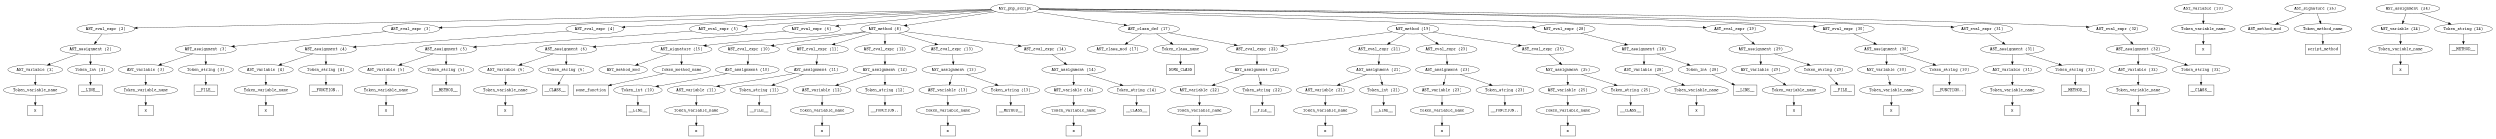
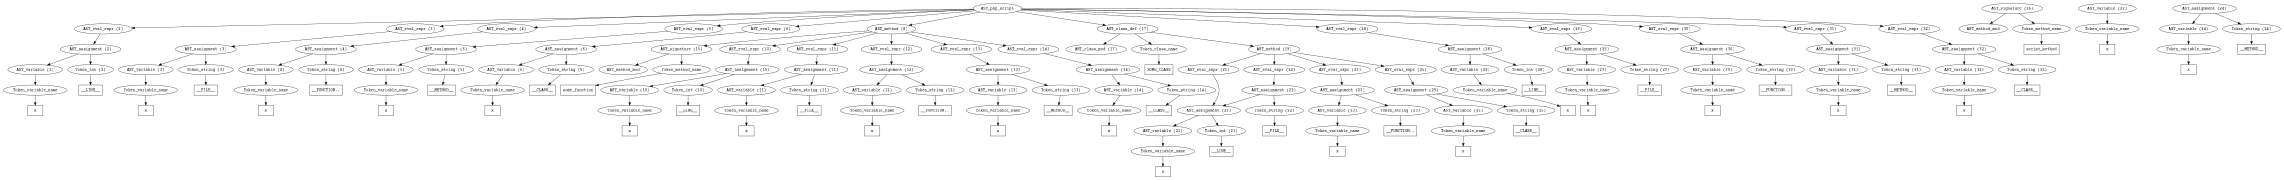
(1202, 39) -> (1201, 39)
(1229, 79) -> (1243, 100)
none -> (689, 80)
